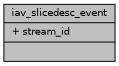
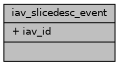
(41, 32) -> (31, 32)
